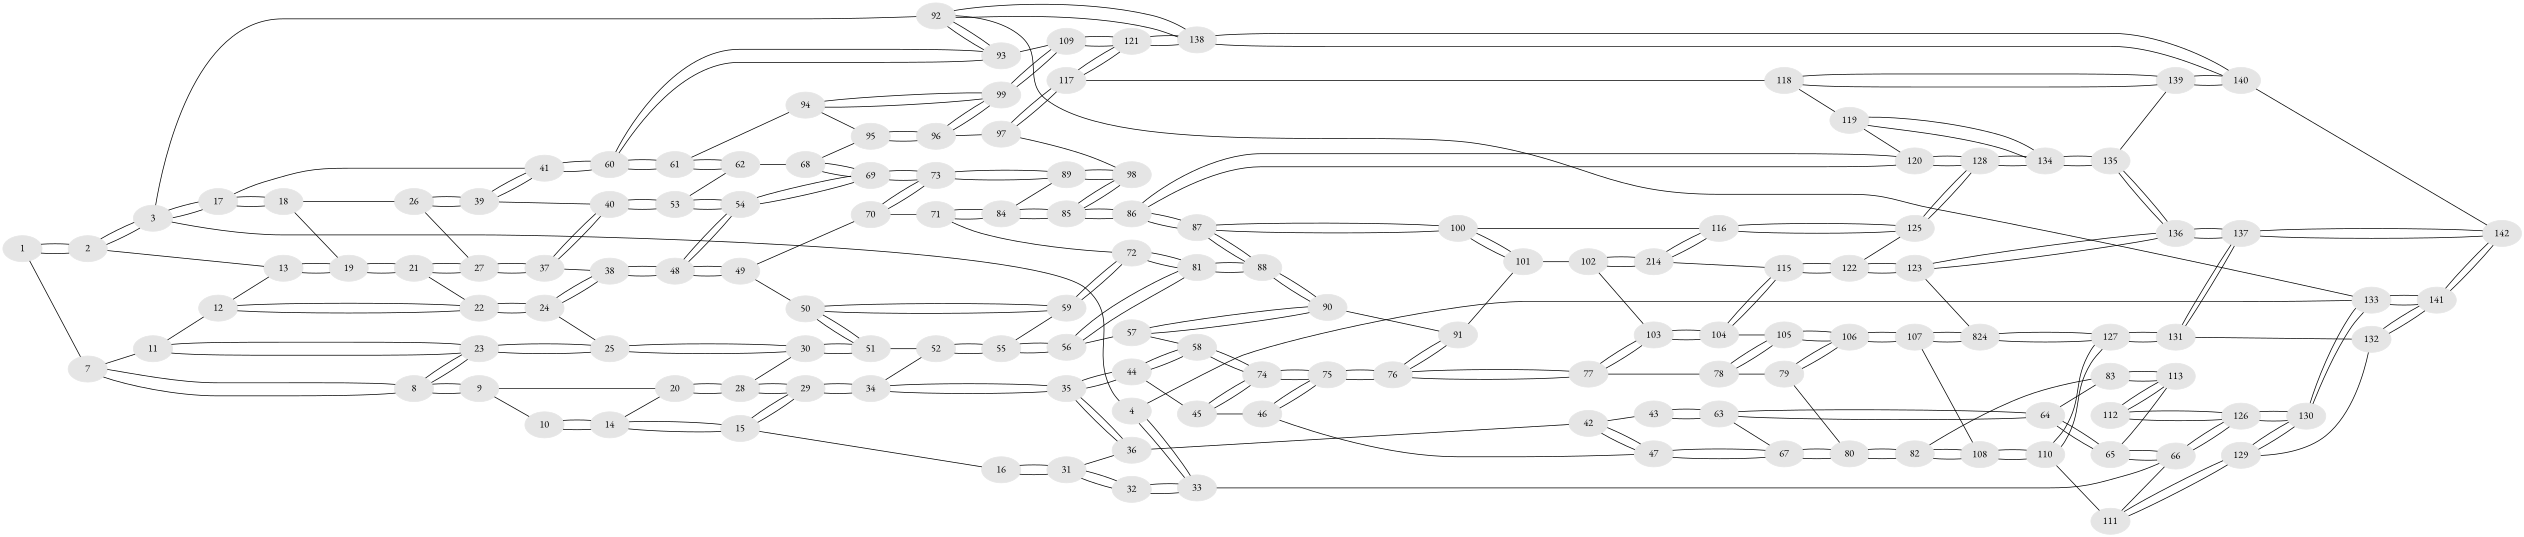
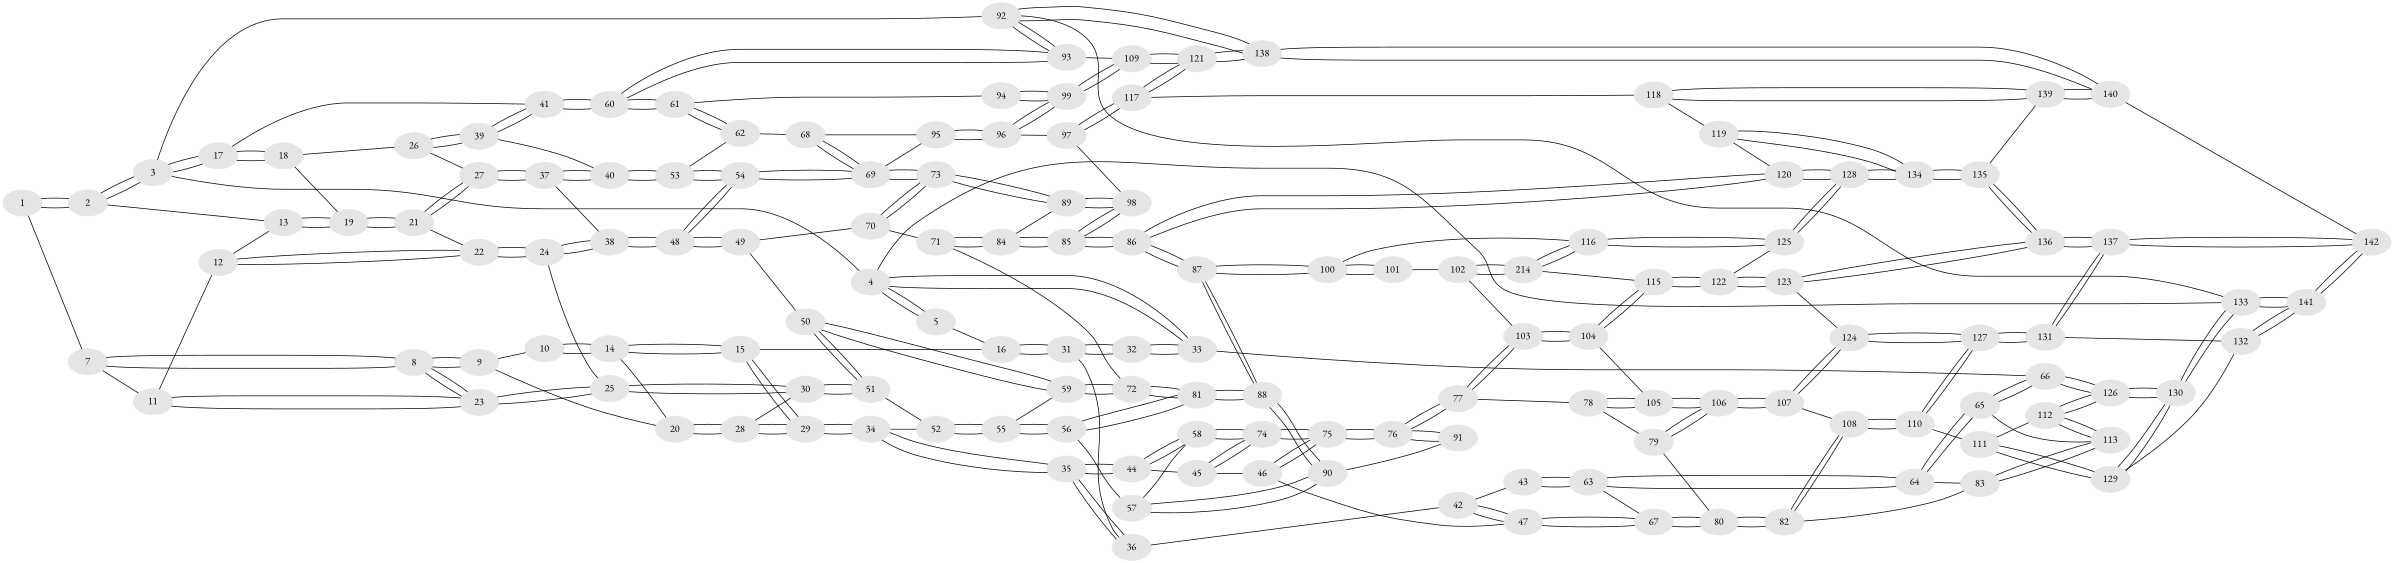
(838, 121) -> (903, 155)
(1491, 298) -> none
none -> (936, 322)
(1980, 337) -> (1849, 338)
(2143, 489) -> (2008, 432)
